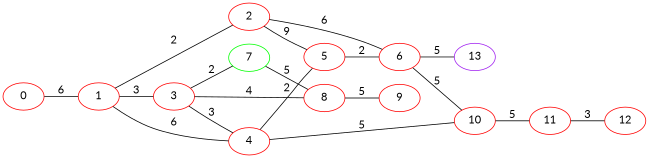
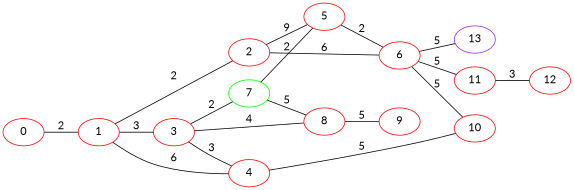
(61, 91) -> (61, 126)
(282, 104) -> (284, 58)
(512, 121) -> (437, 68)
